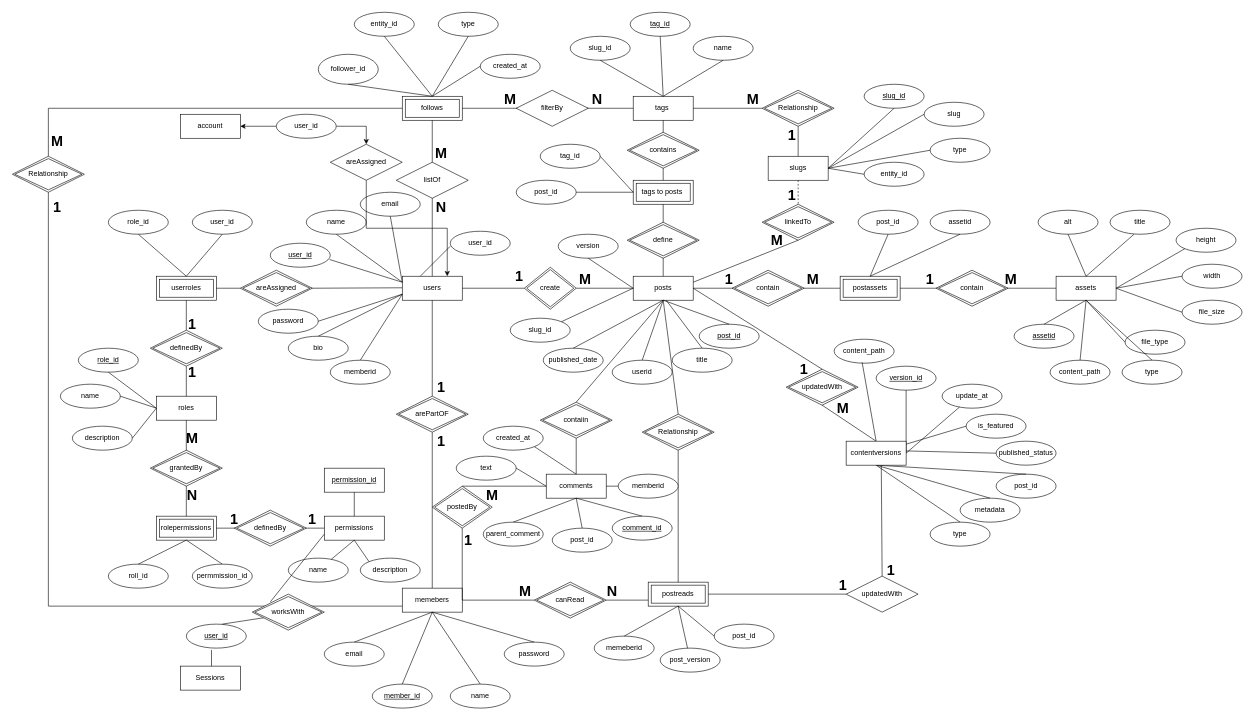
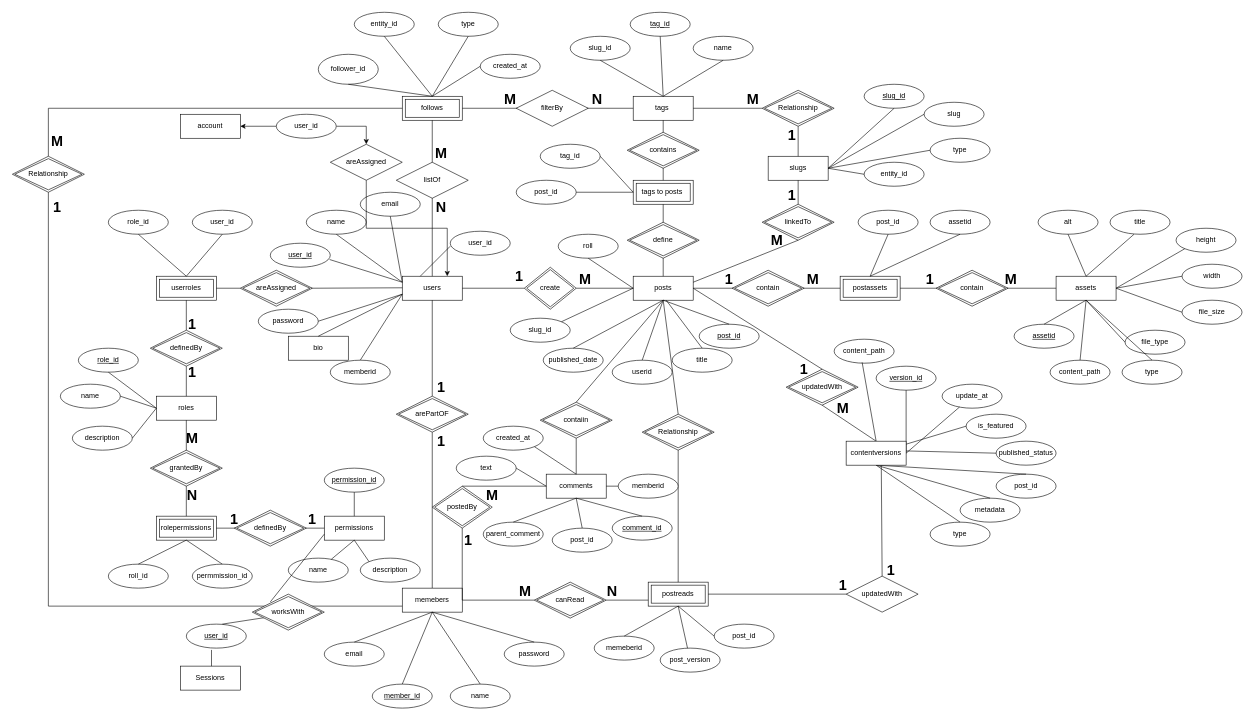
(798, 191) -> (798, 191)
(588, 246) -> (588, 246)
(318, 348) -> (318, 348)
(354, 480) -> (354, 480)
